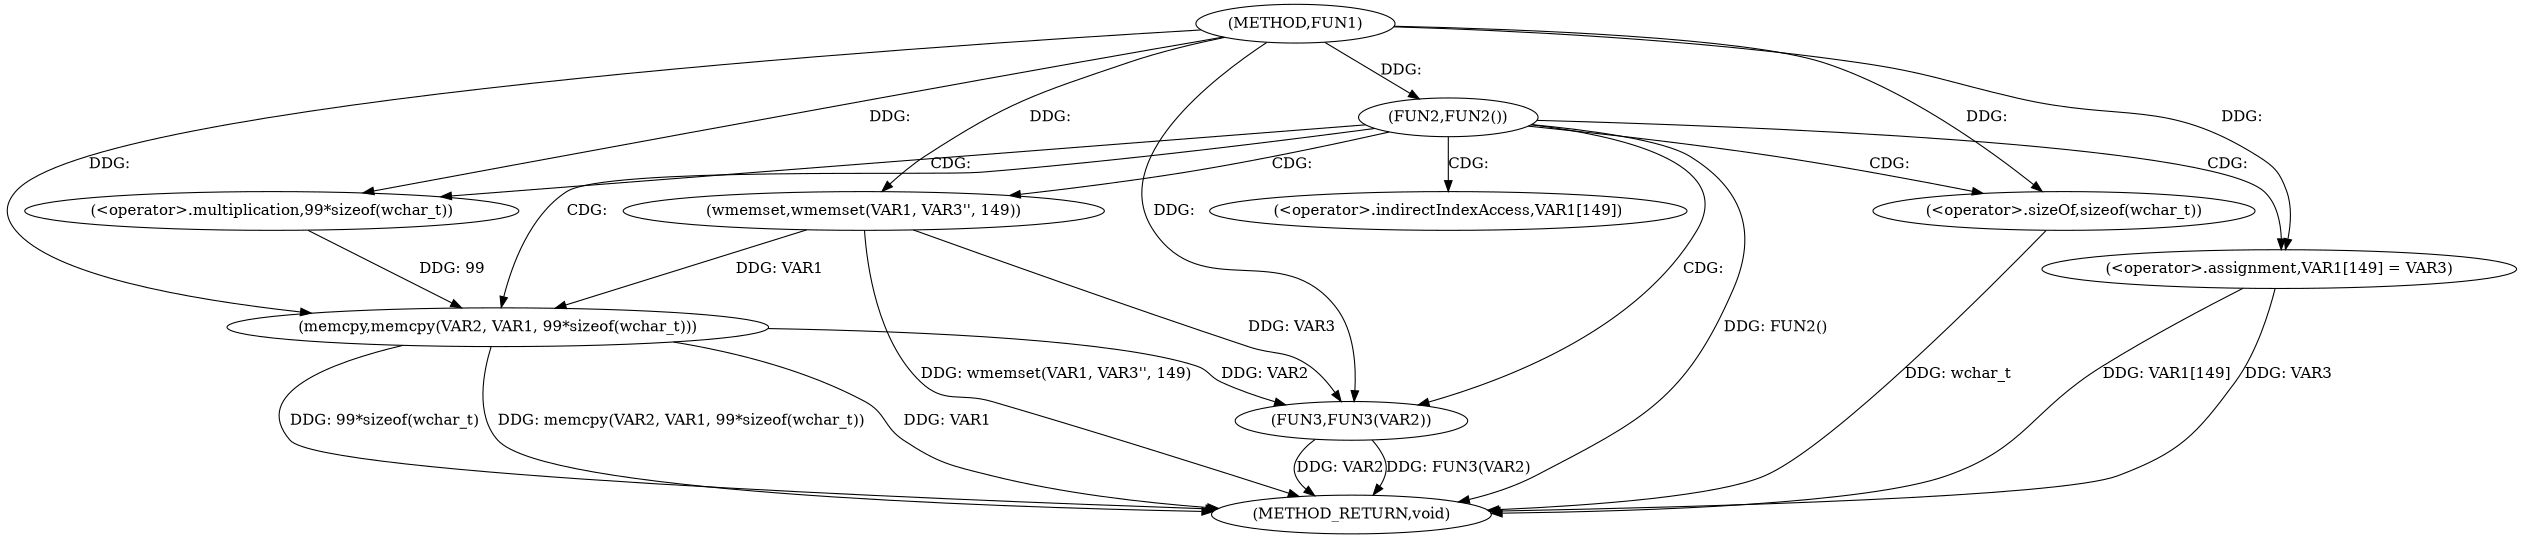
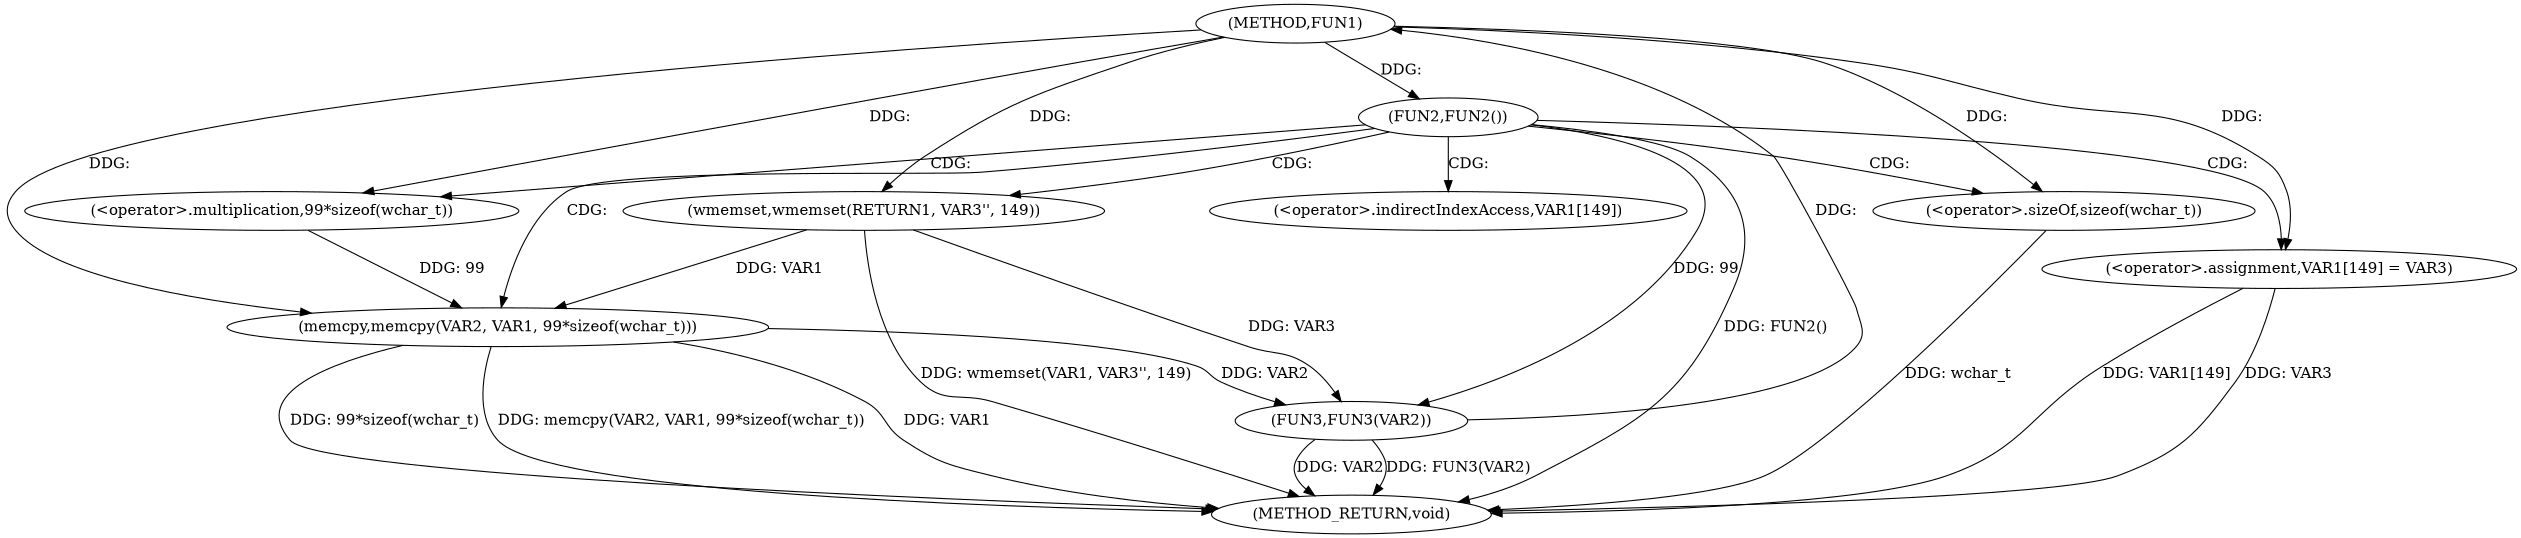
(864, 211) -> (864, 211)
(1171, 250) -> (1828, 251)
(1706, 269) -> (1706, 269)
